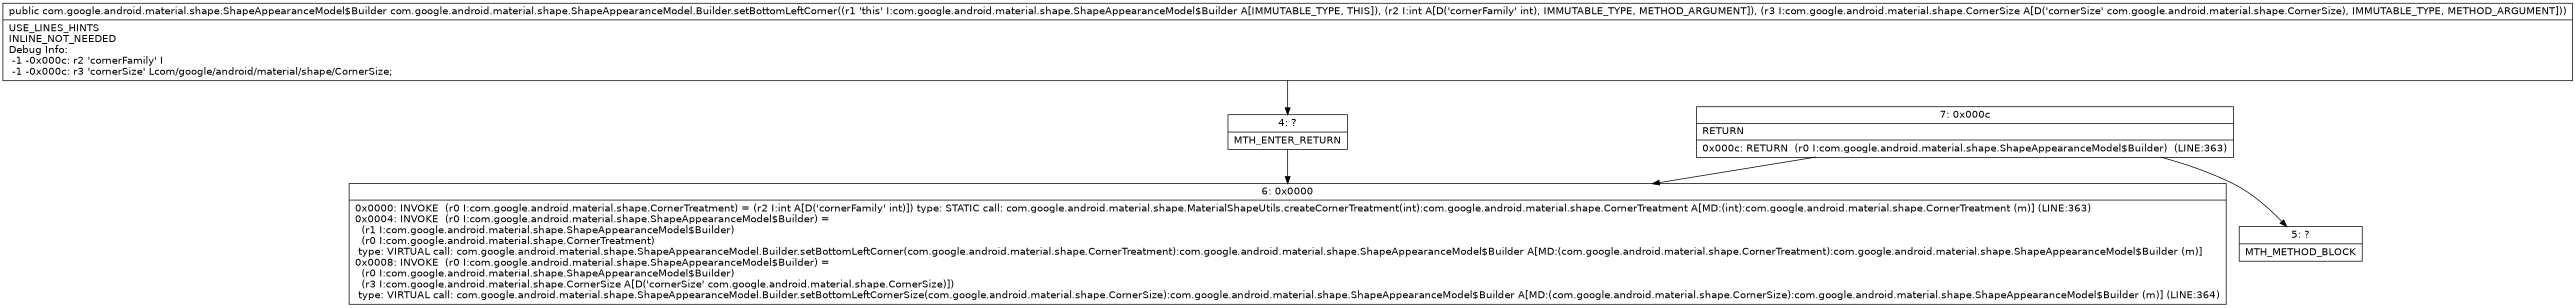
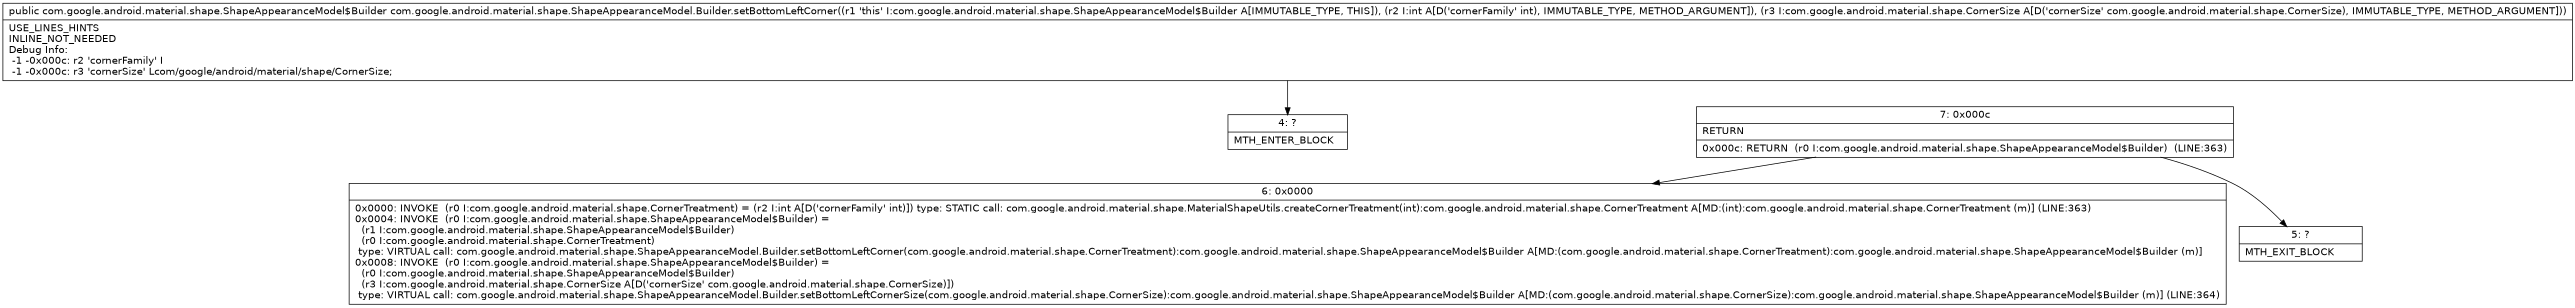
(1288, 140) -> (1284, 140)
(1288, 163) -> none
(2301, 252) -> (2290, 252)
